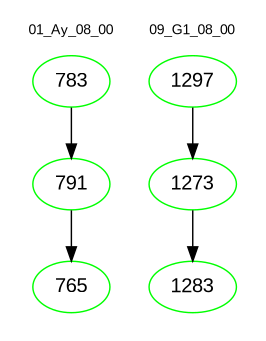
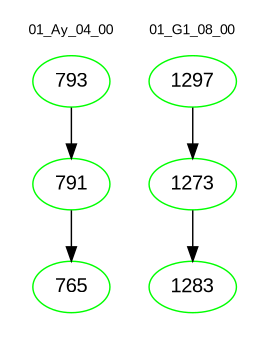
(71, 31) -> (71, 31)
(193, 31) -> (193, 31)
(71, 81) -> (71, 81)
